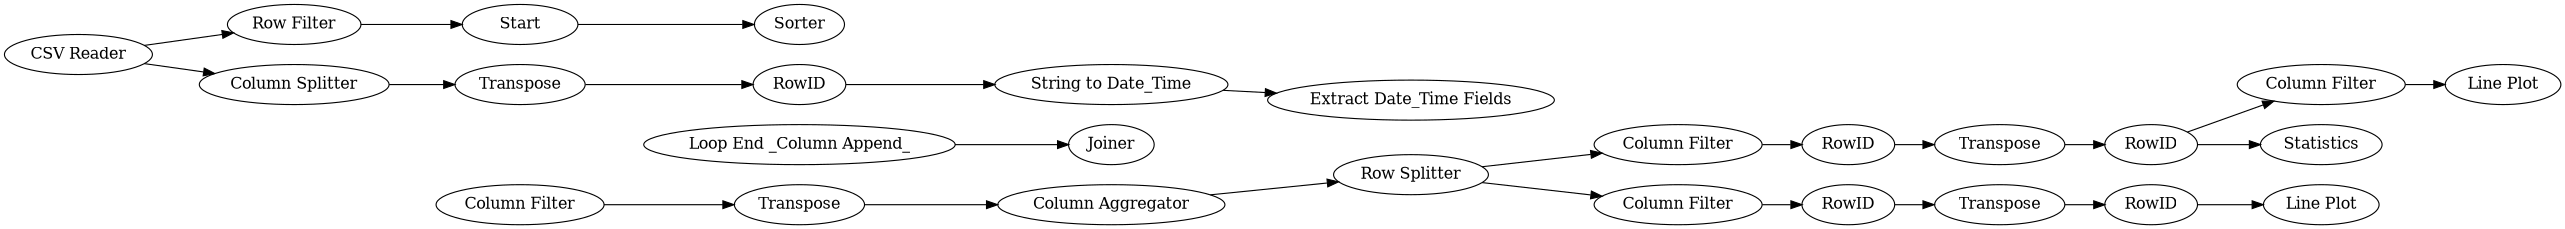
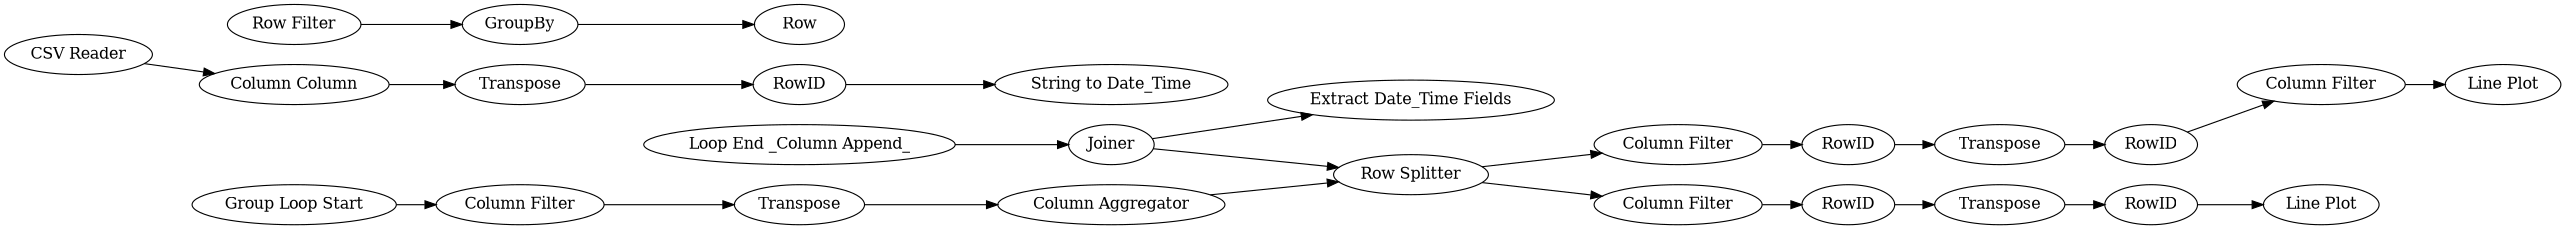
(520, 24) -> (520, 24)
(799, 24) -> (799, 24)
(183, 40) -> none
(294, 85) -> (294, 85)
(1244, 91) -> (1227, 128)
(2321, 145) -> none
none -> (1240, 158)
none -> (294, 205)
